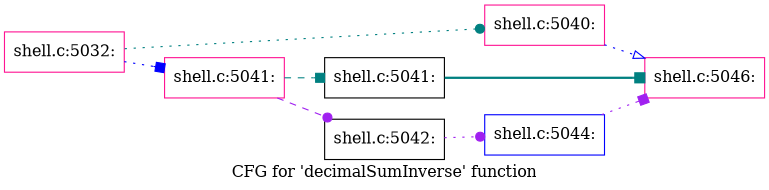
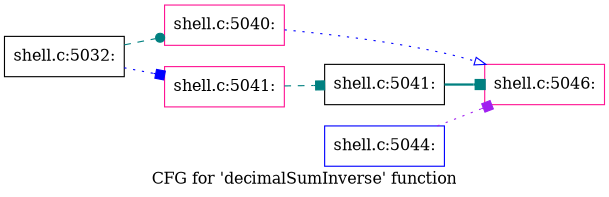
(300, 39) -> (140, 42)
(64, 52) -> (64, 57)
(385, 139) -> none
